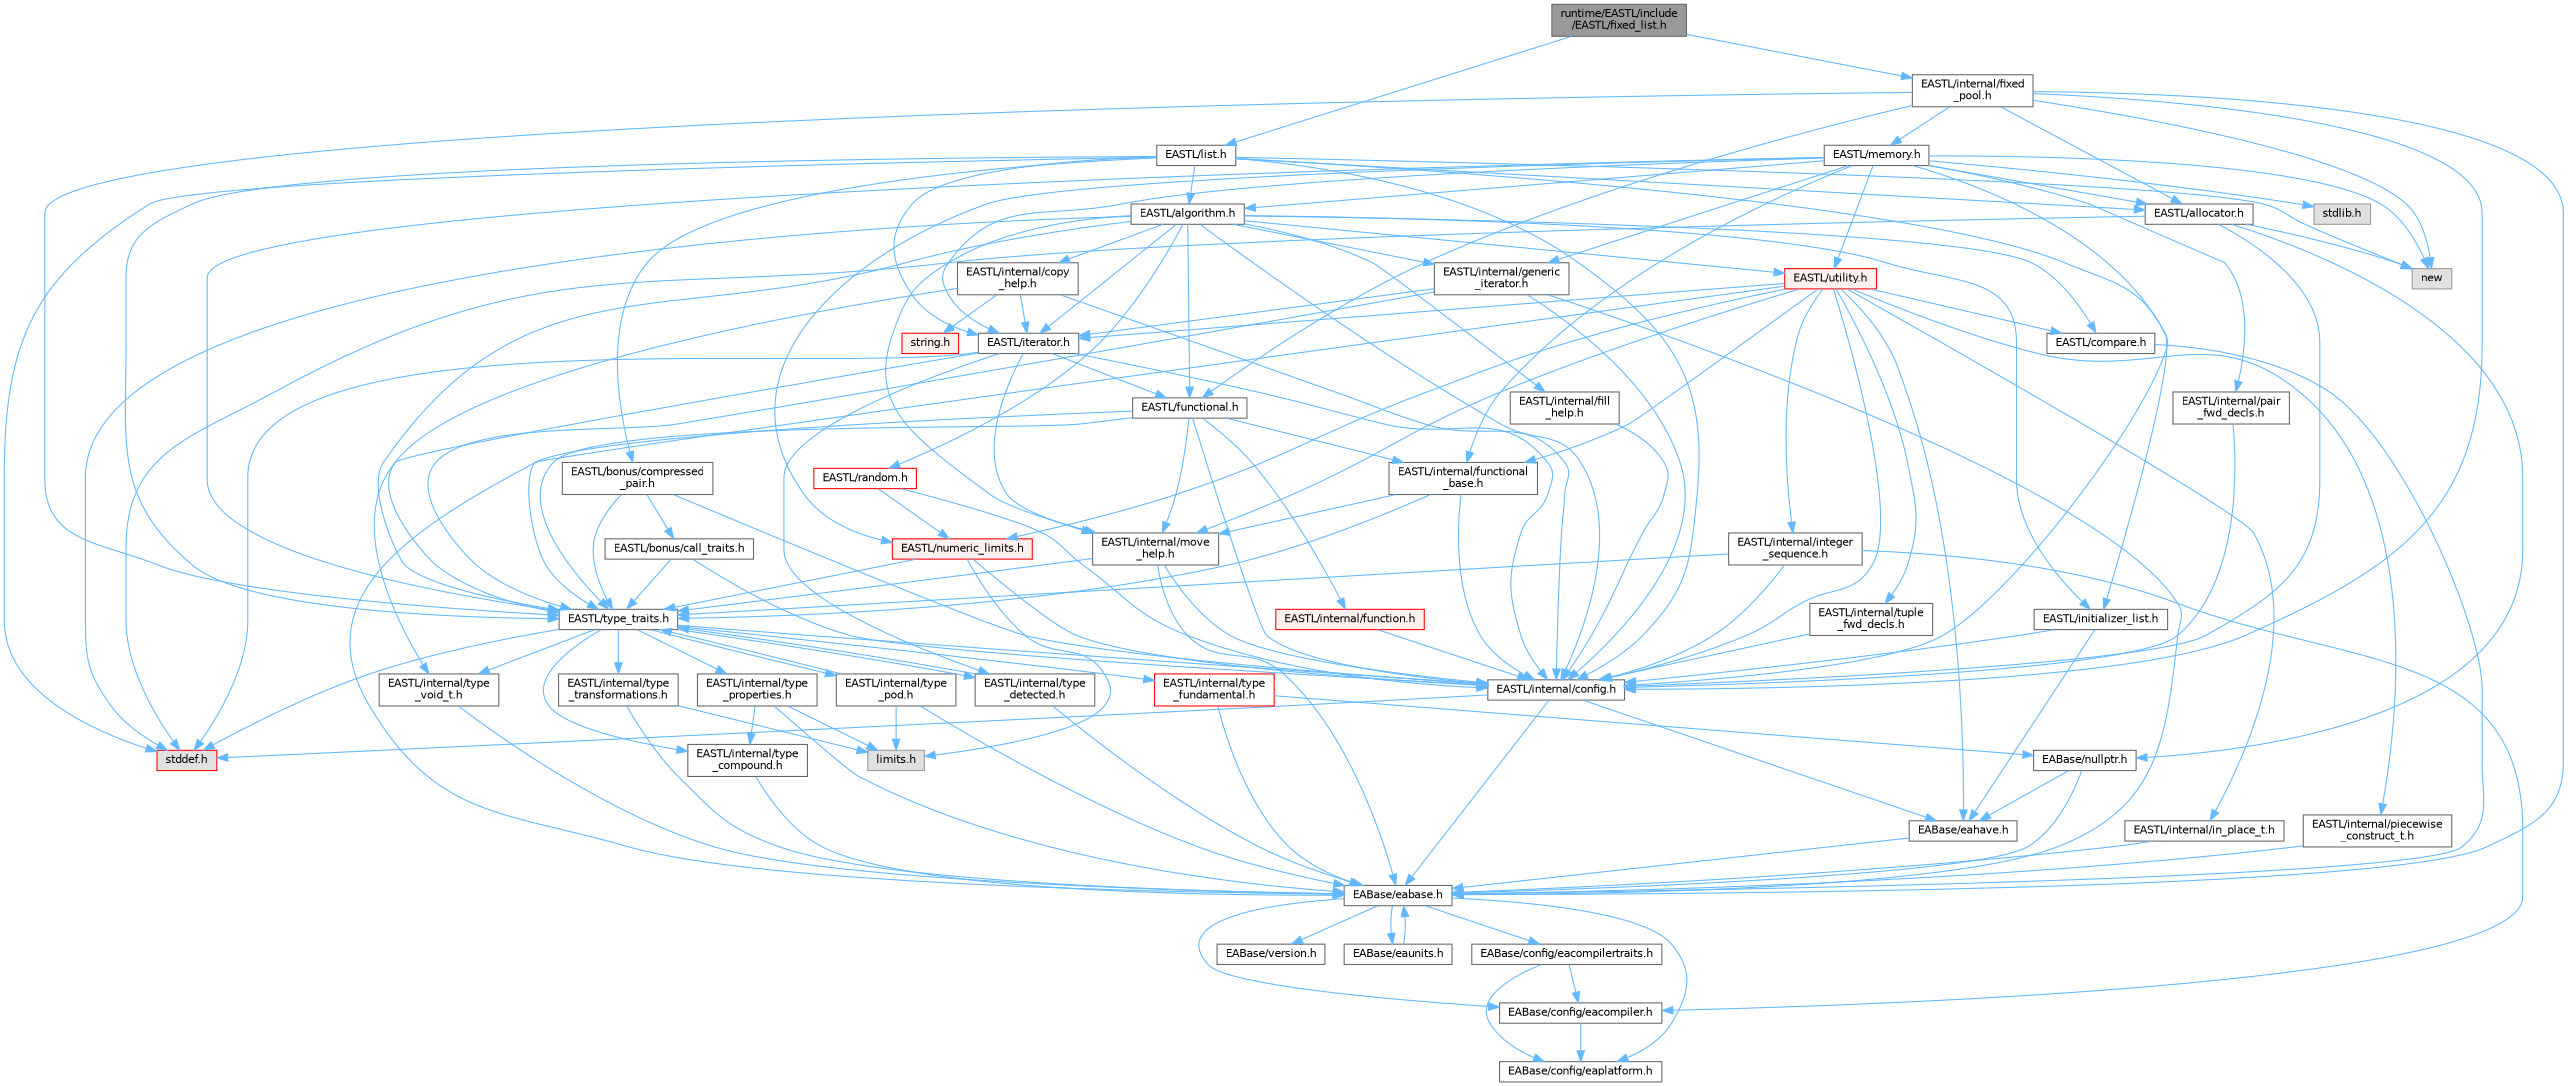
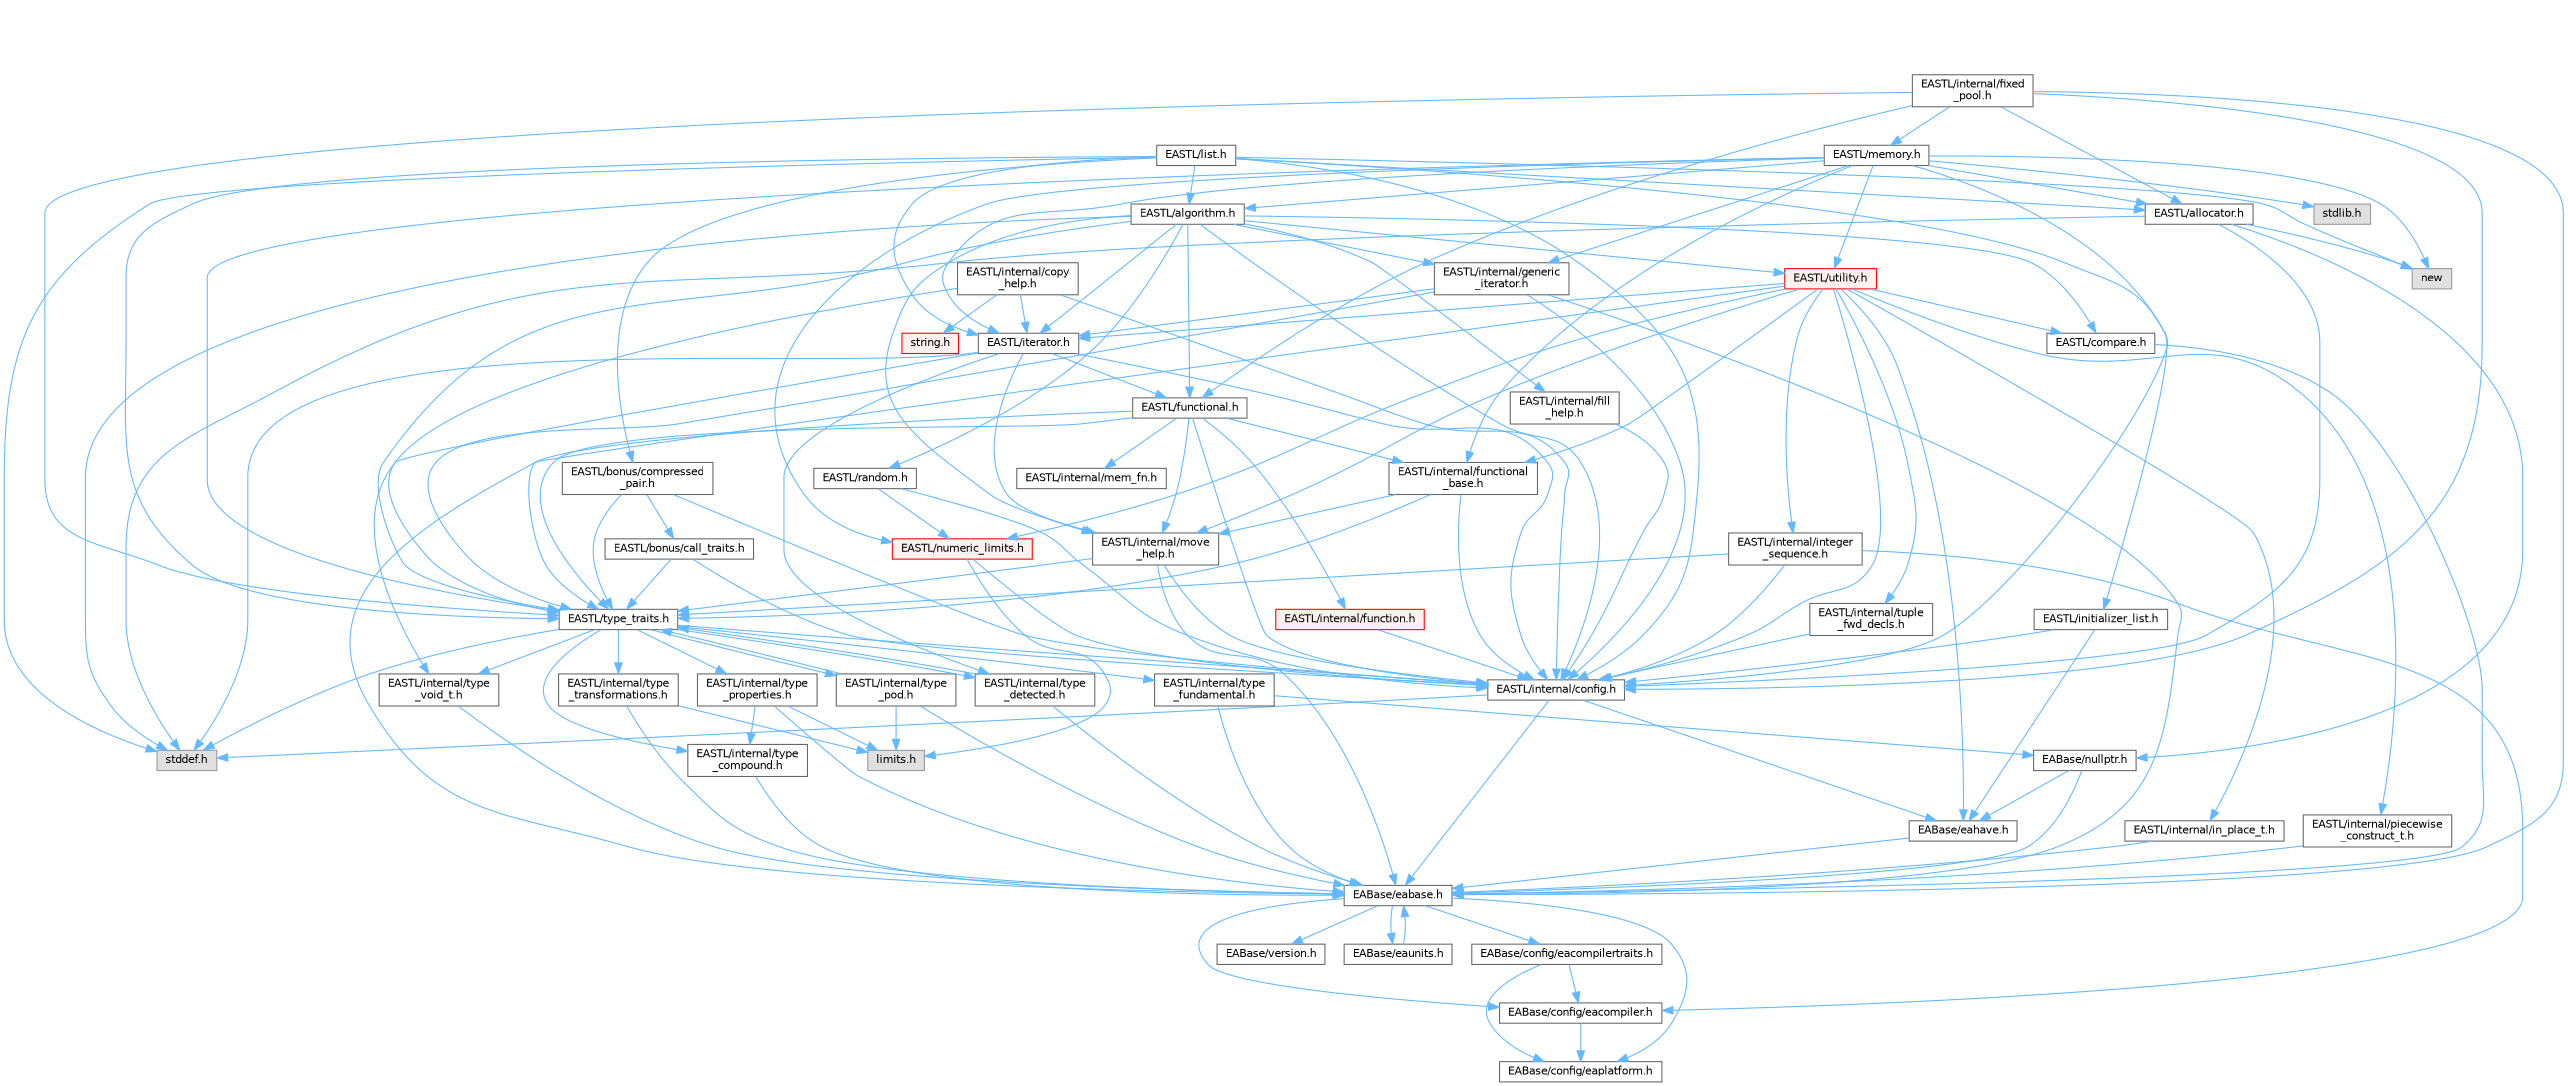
(1619, 20) -> none
(2254, 143) -> none
(1116, 242) -> none
(1790, 244) -> none
(2231, 408) -> none
(865, 478) -> (865, 478)
none -> (1092, 478)
(790, 584) -> none
(1214, 690) -> (1214, 690)
(187, 760) -> (187, 760)
